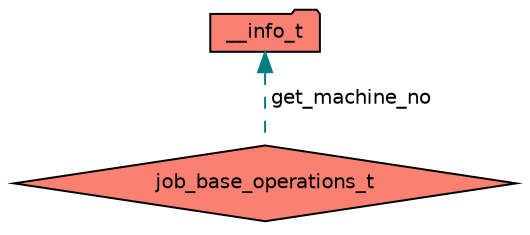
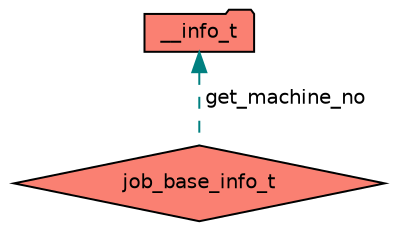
(265, 183) -> (199, 183)
